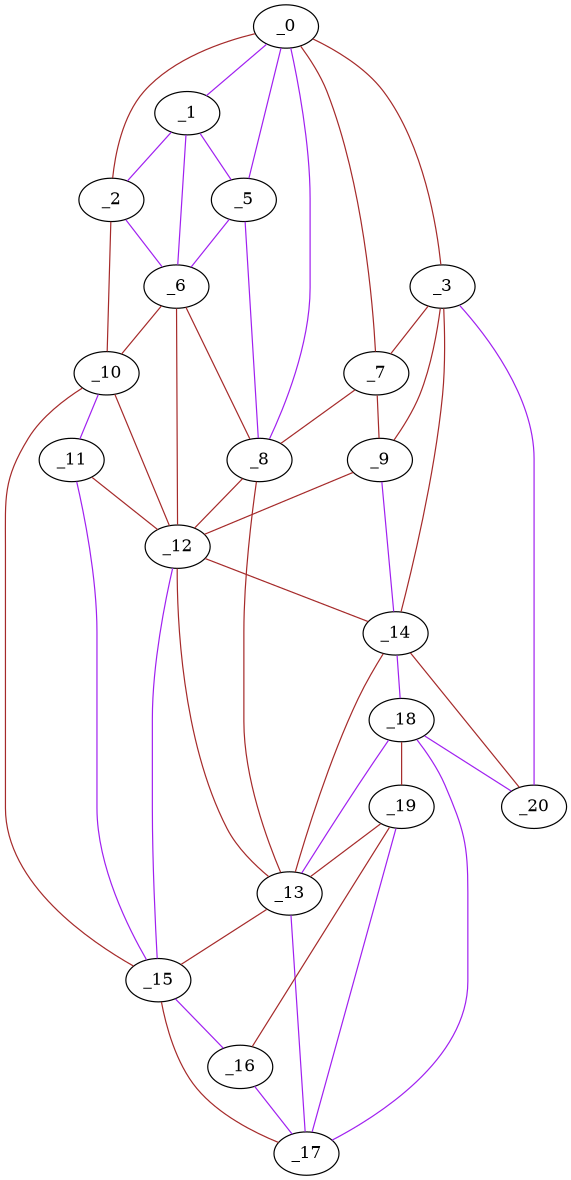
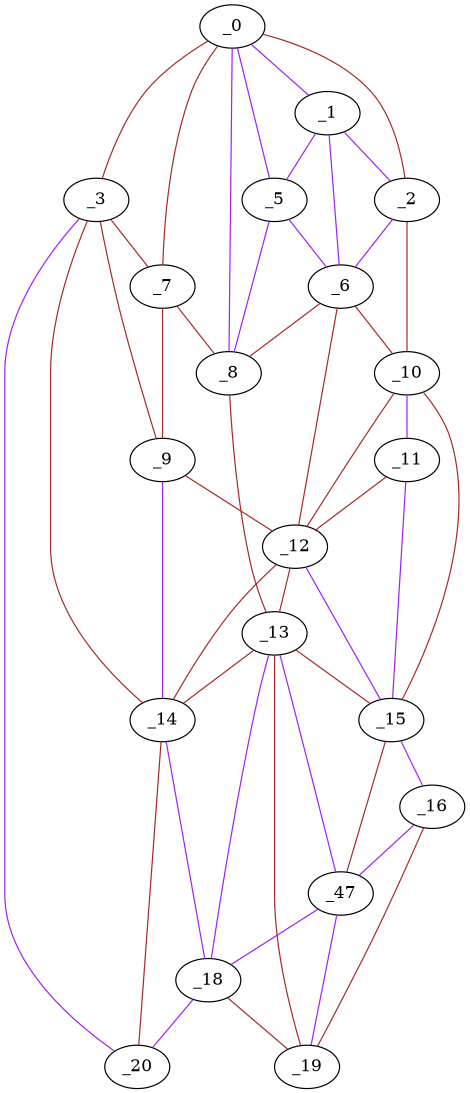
(219, 503) -> none
(306, 1154) -> (341, 893)
